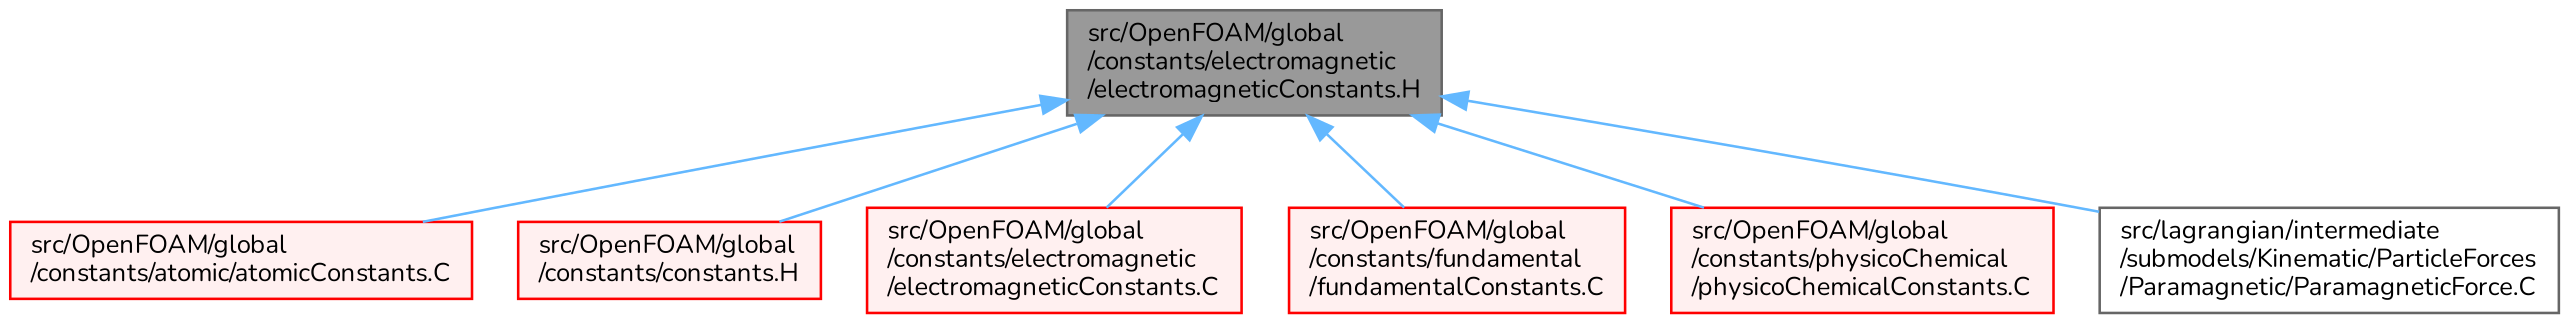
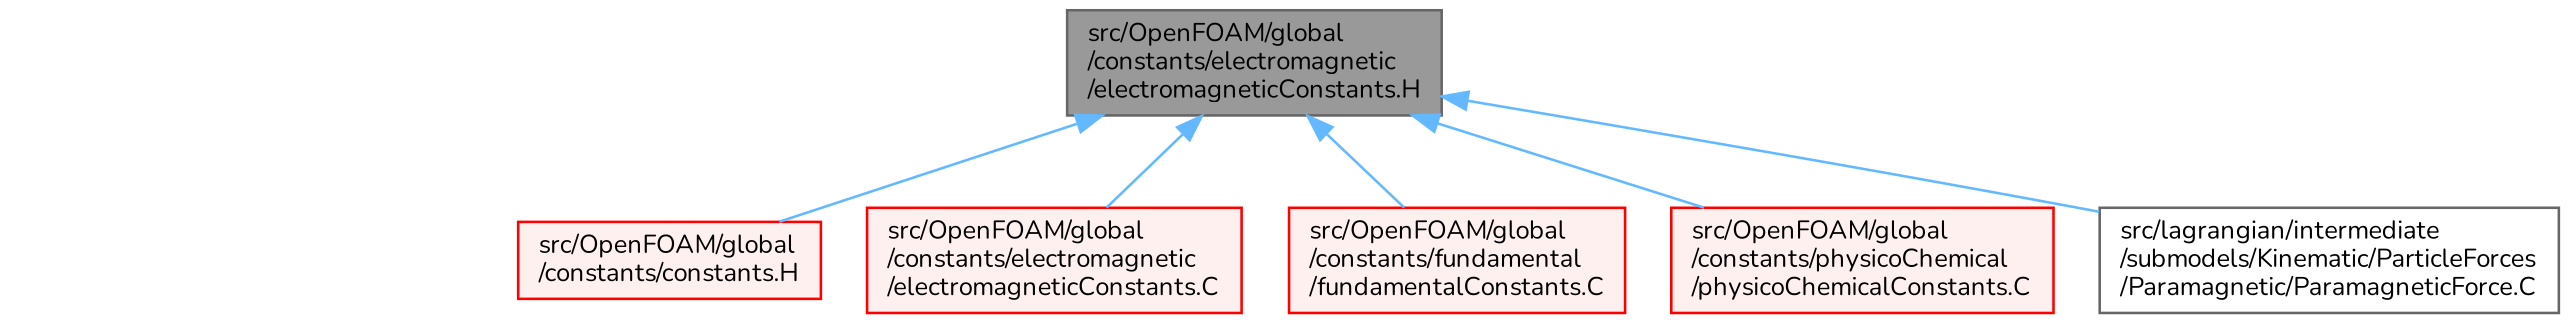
(241, 260) -> none
